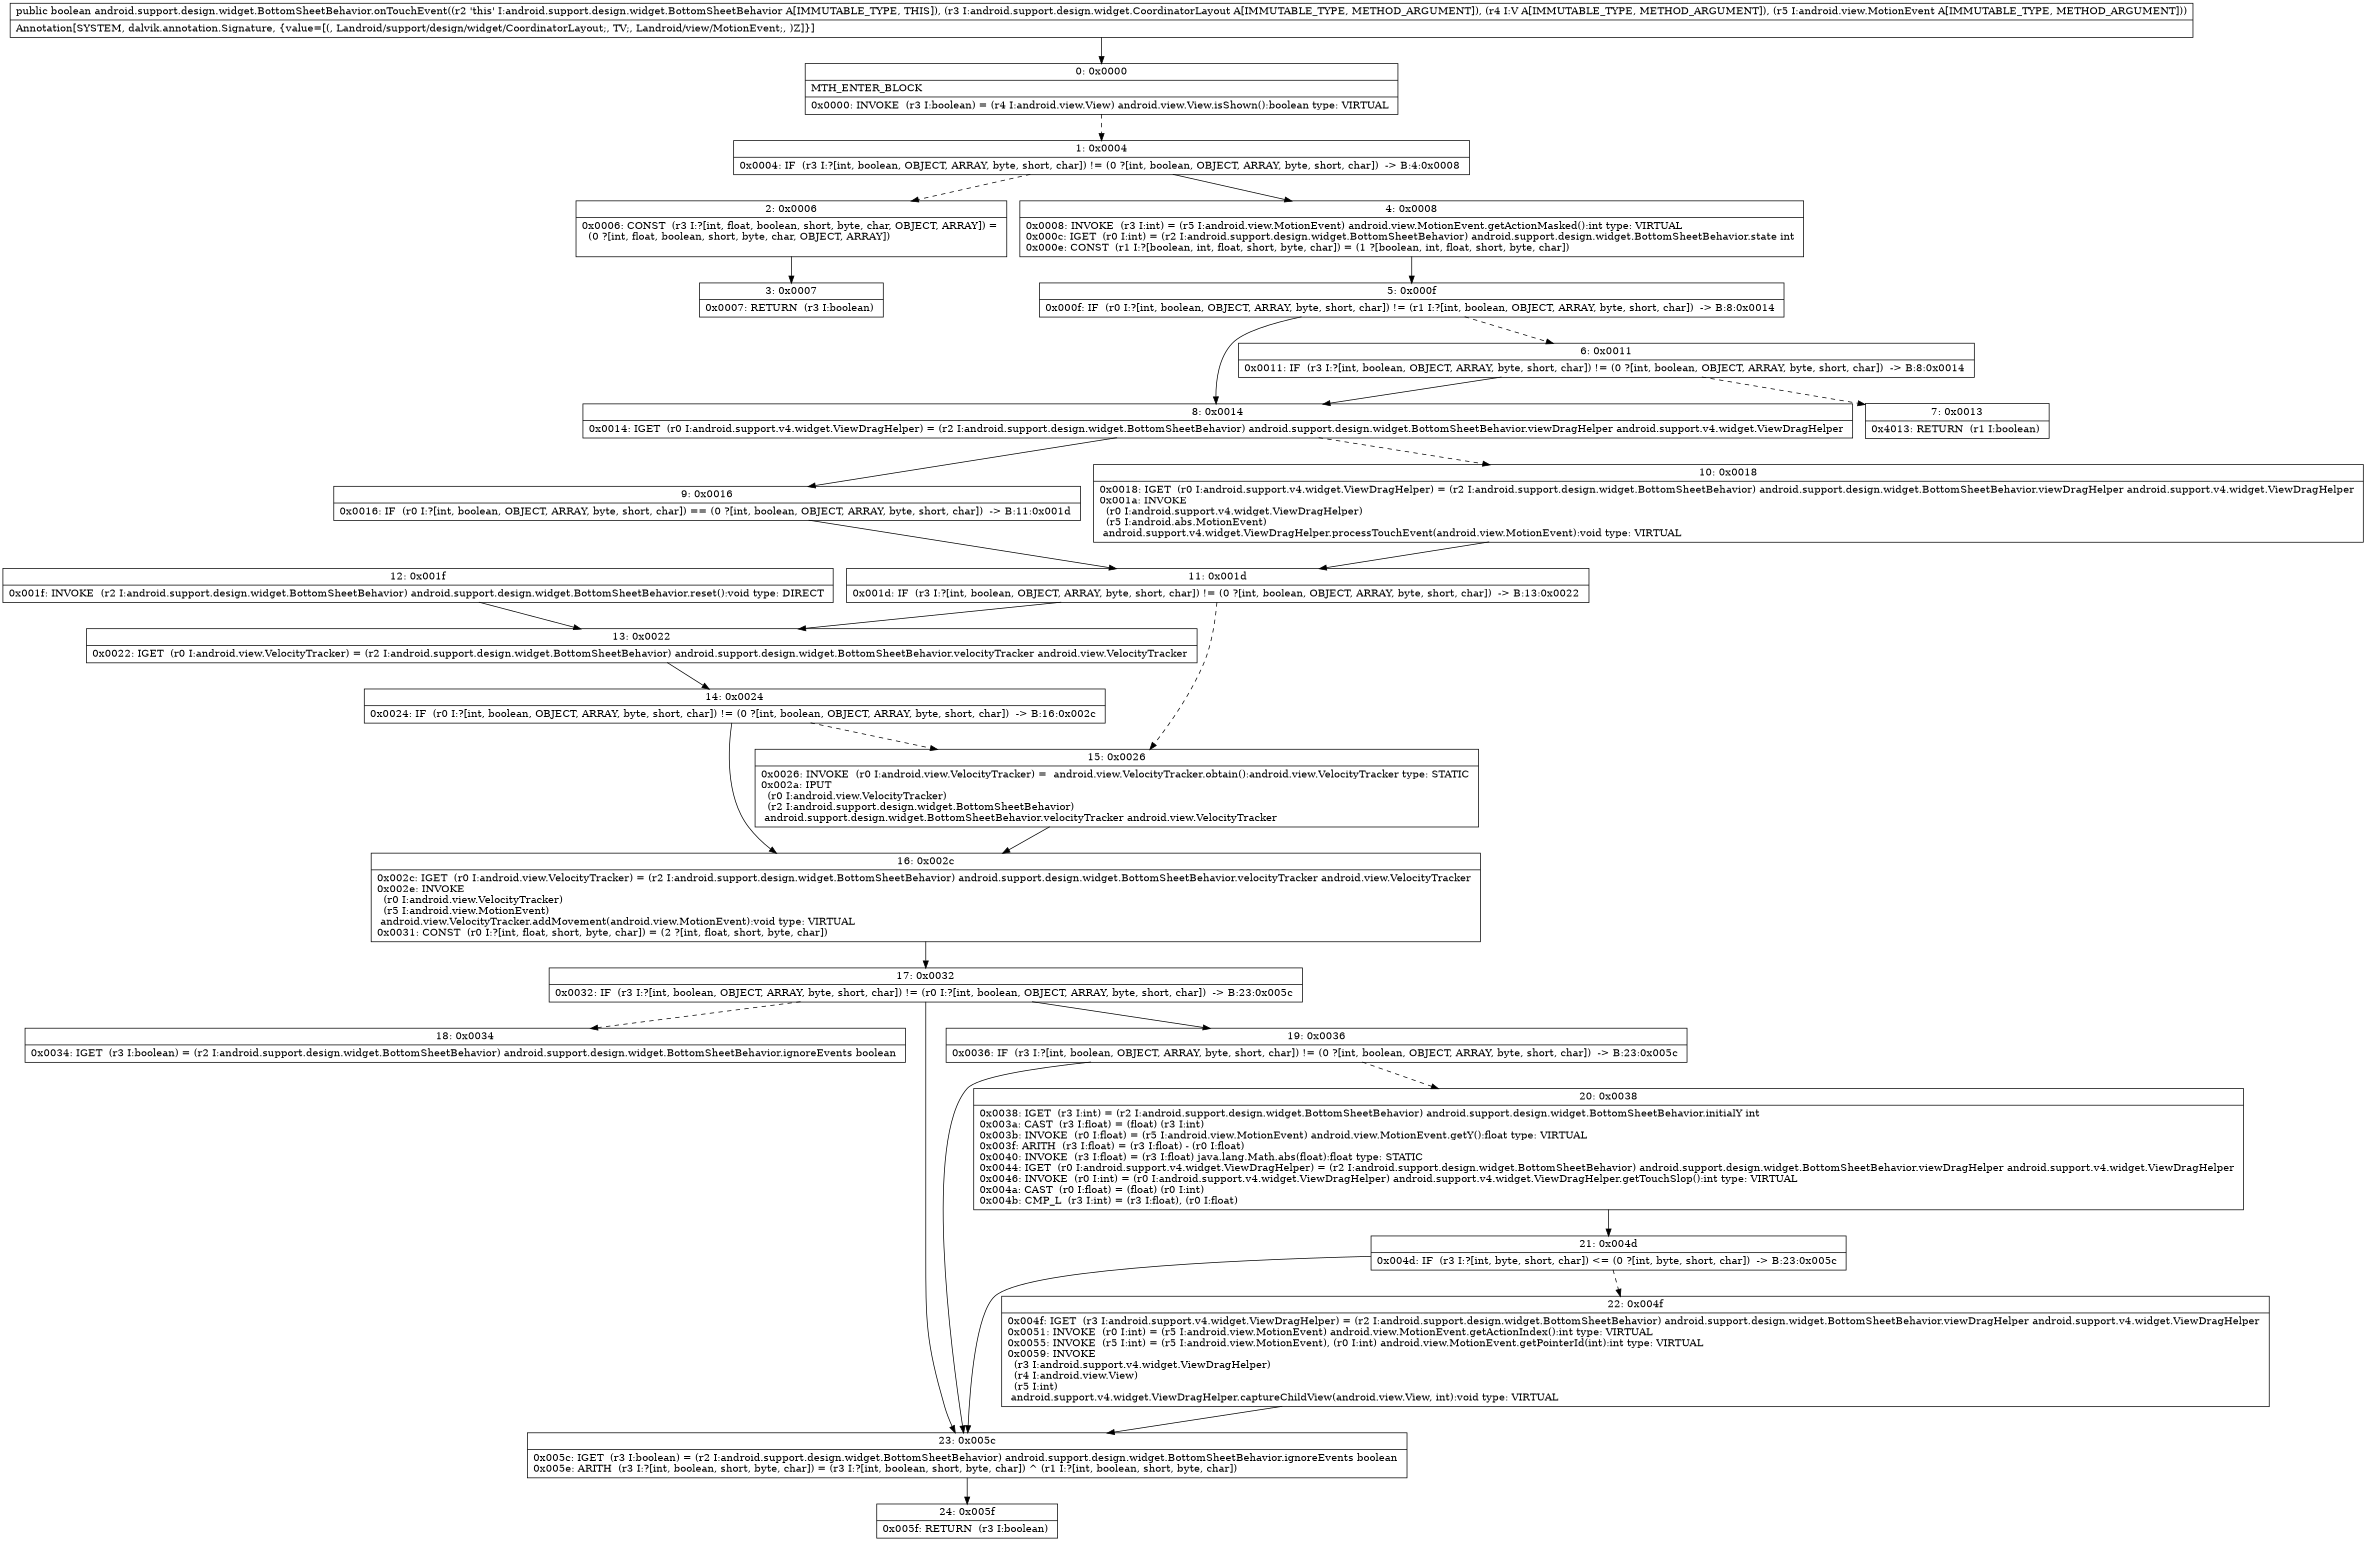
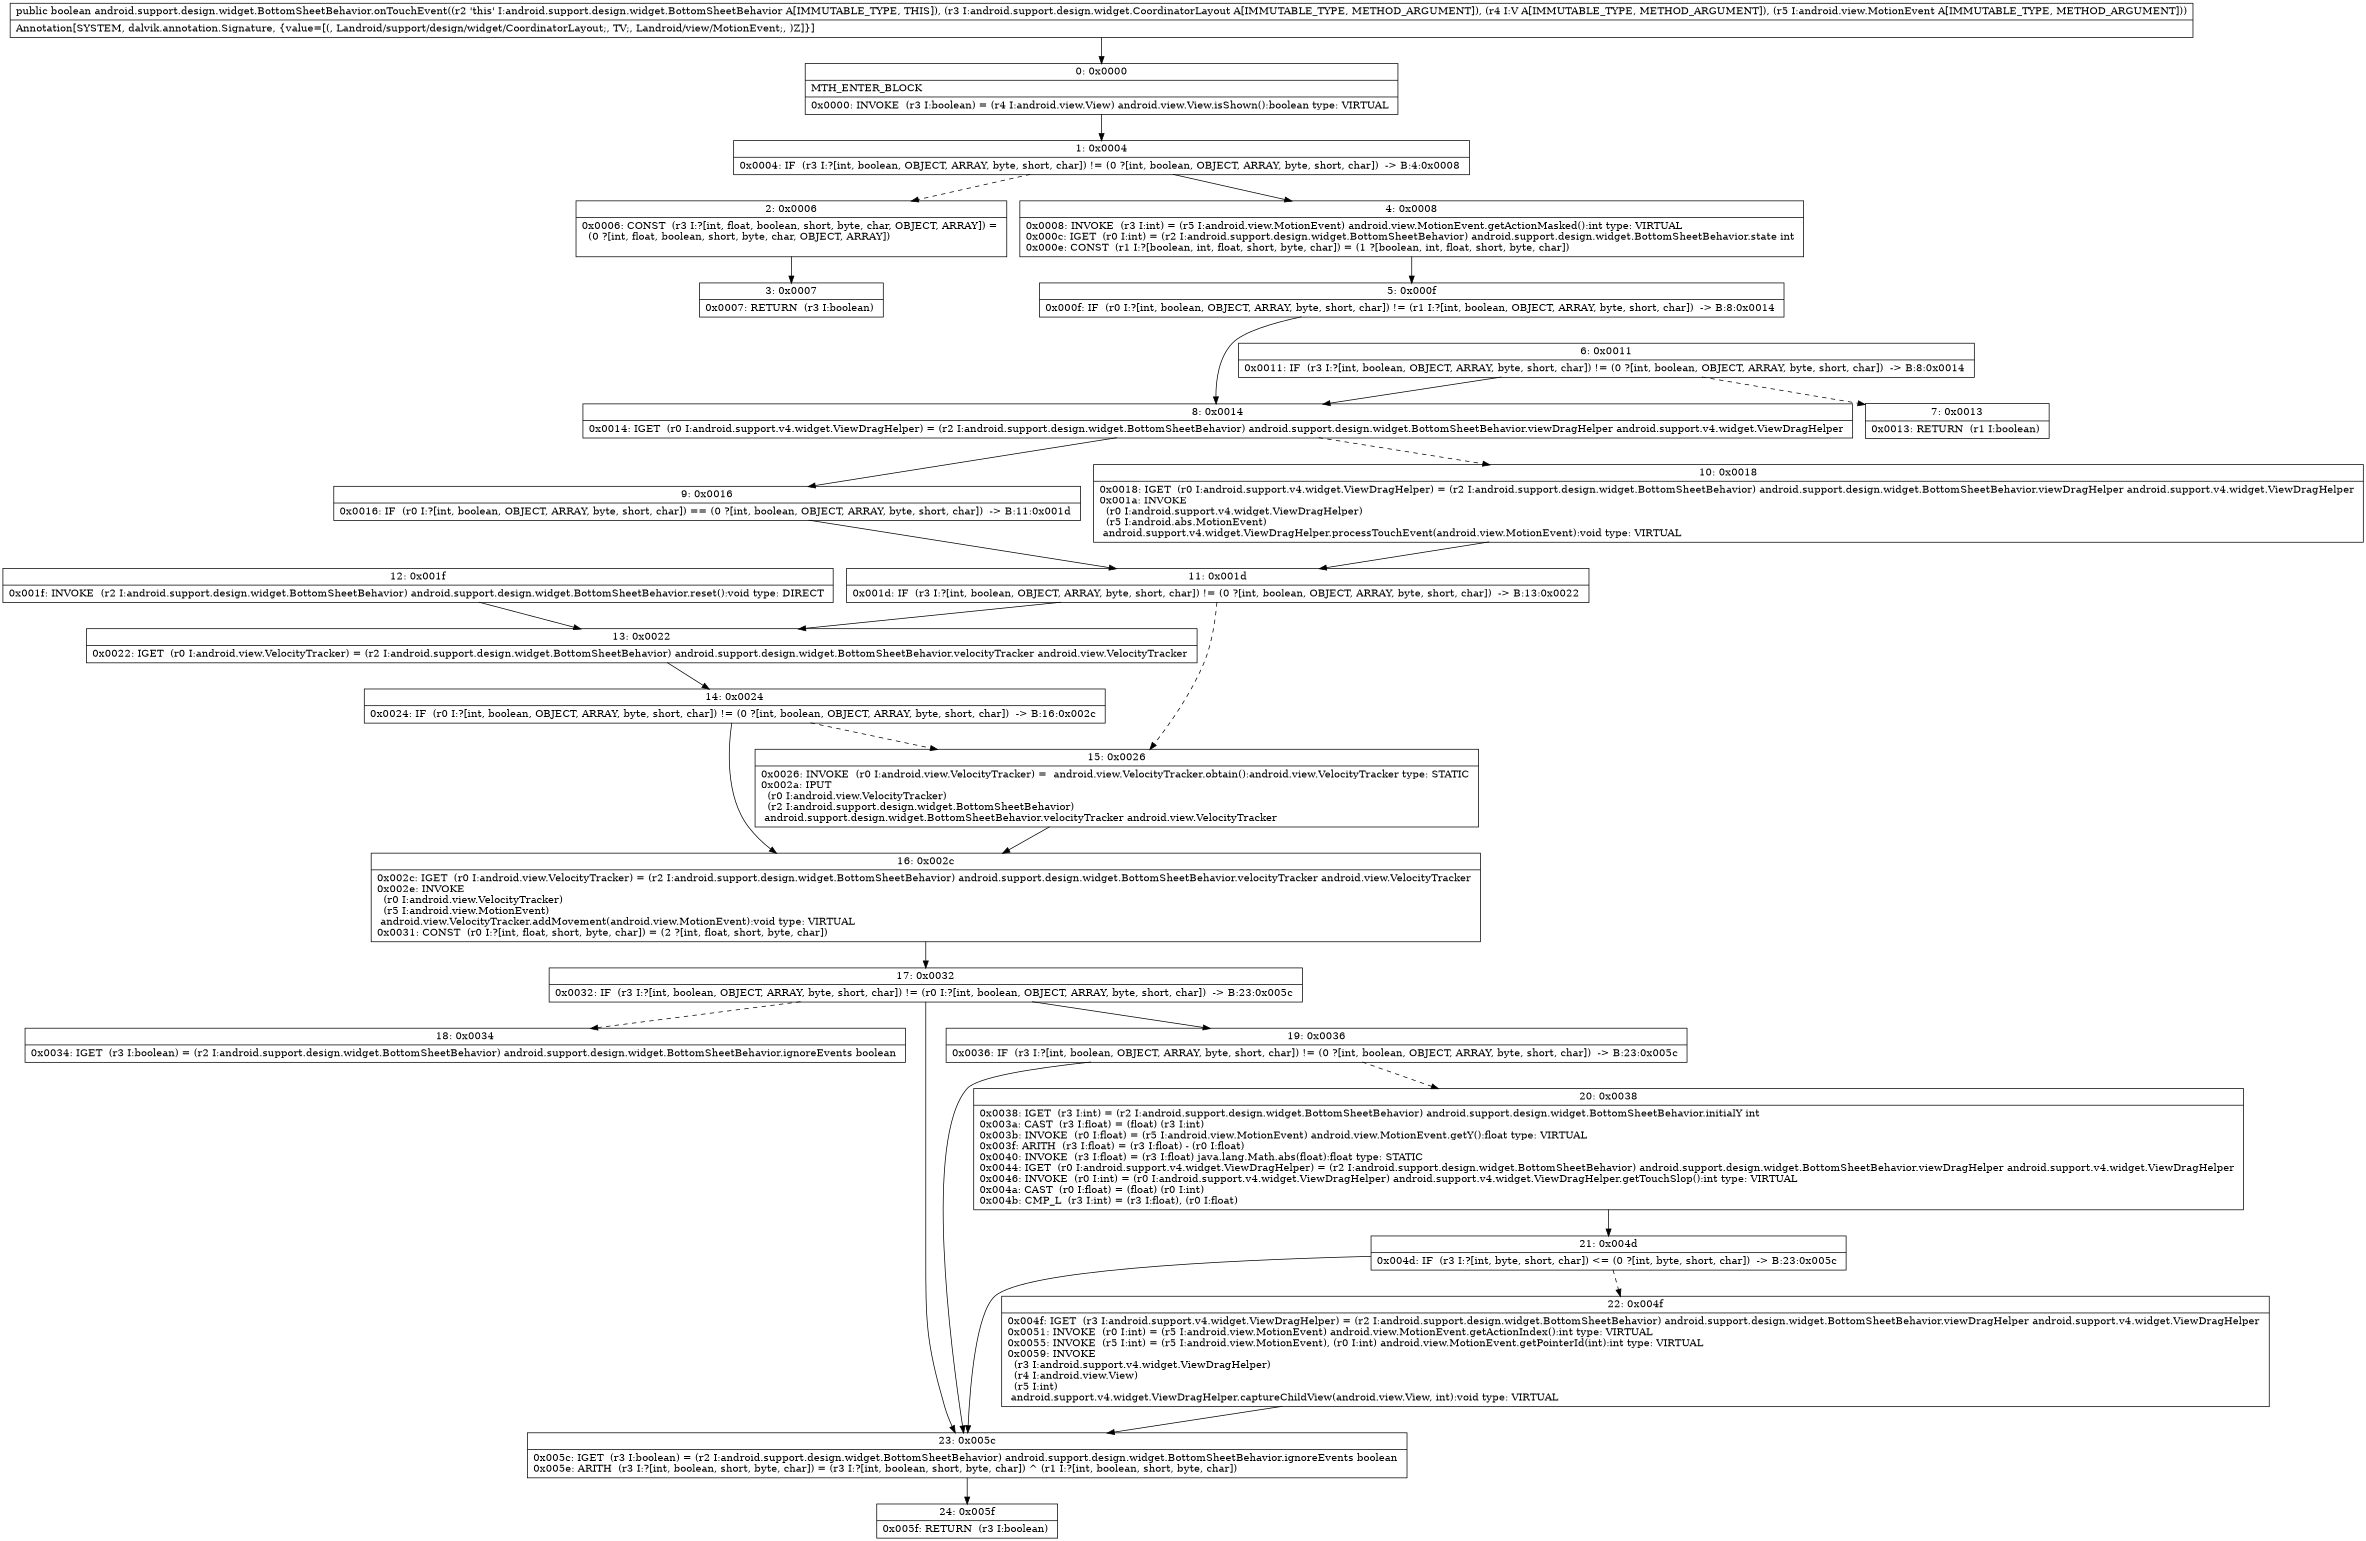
(1102, 124) -> (1102, 124)
(1505, 329) -> none
(1957, 429) -> (1957, 429)
